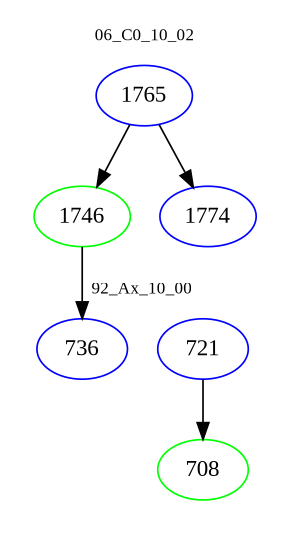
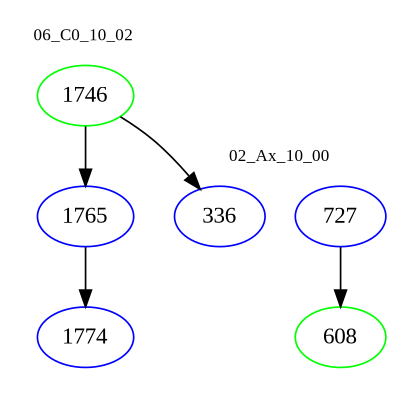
(117, 148) -> (86, 148)
(143, 289) -> (280, 157)
(82, 349) -> (220, 216)
(203, 349) -> (341, 216)
(203, 470) -> (341, 337)
